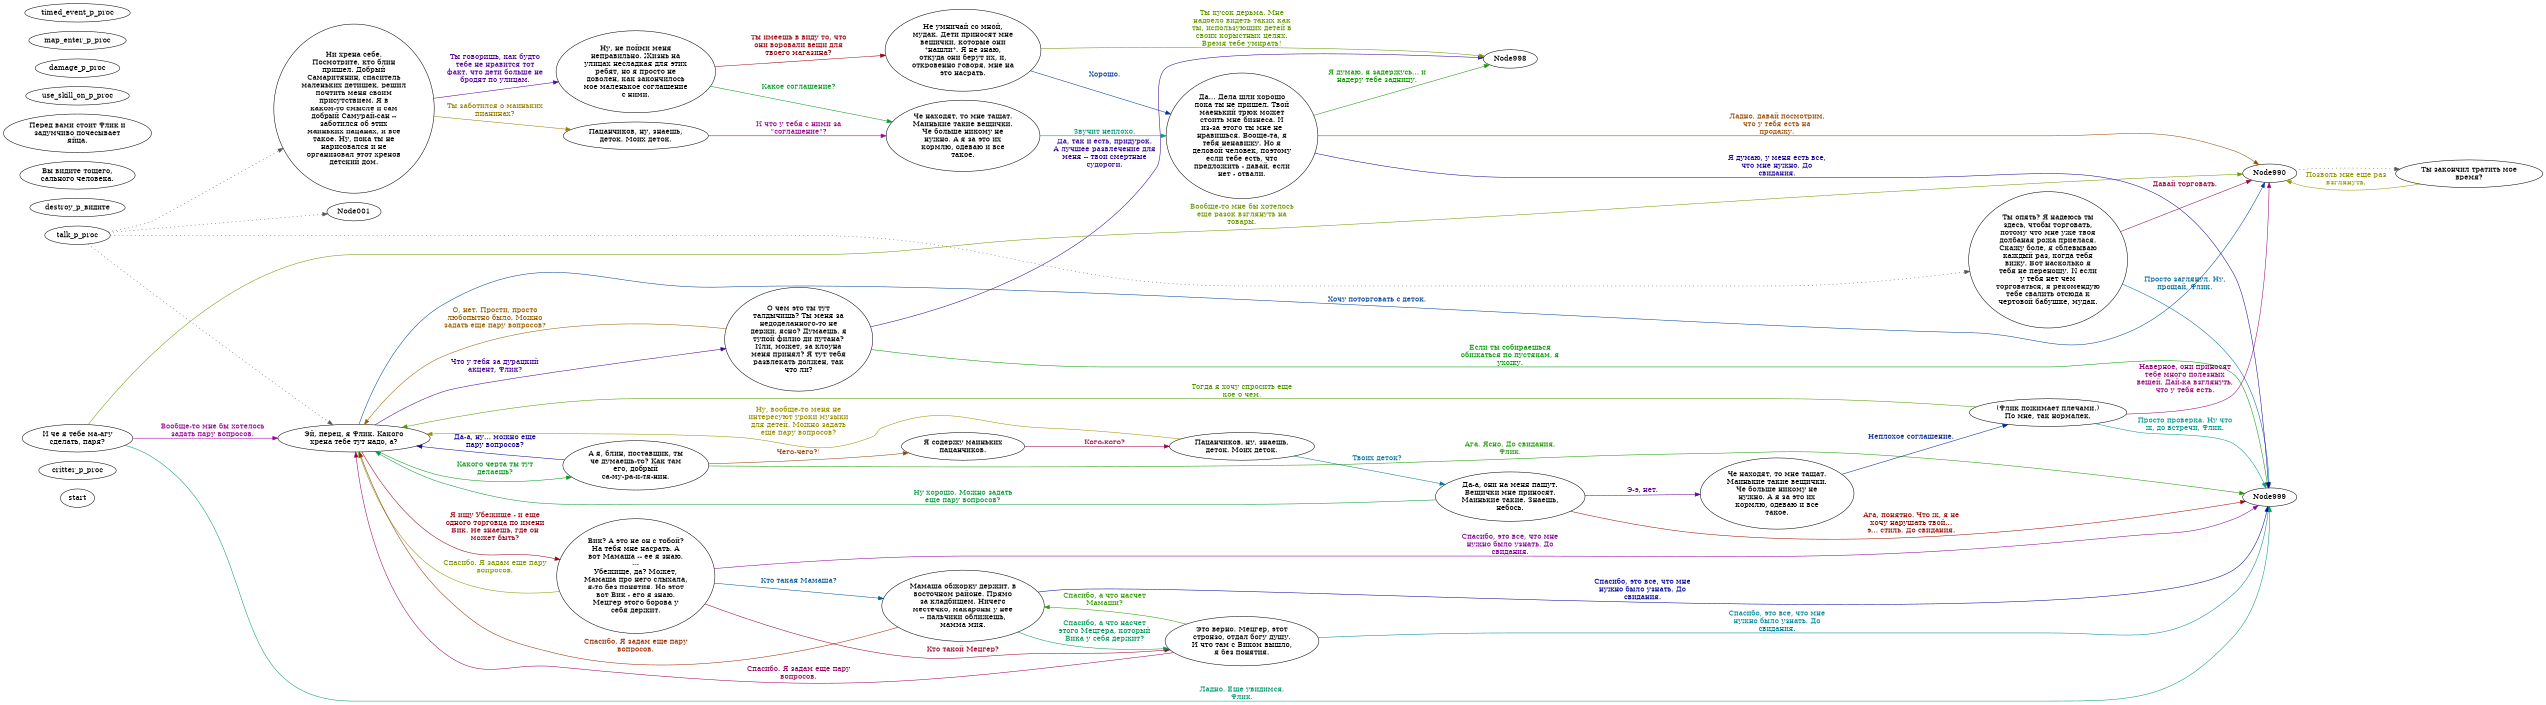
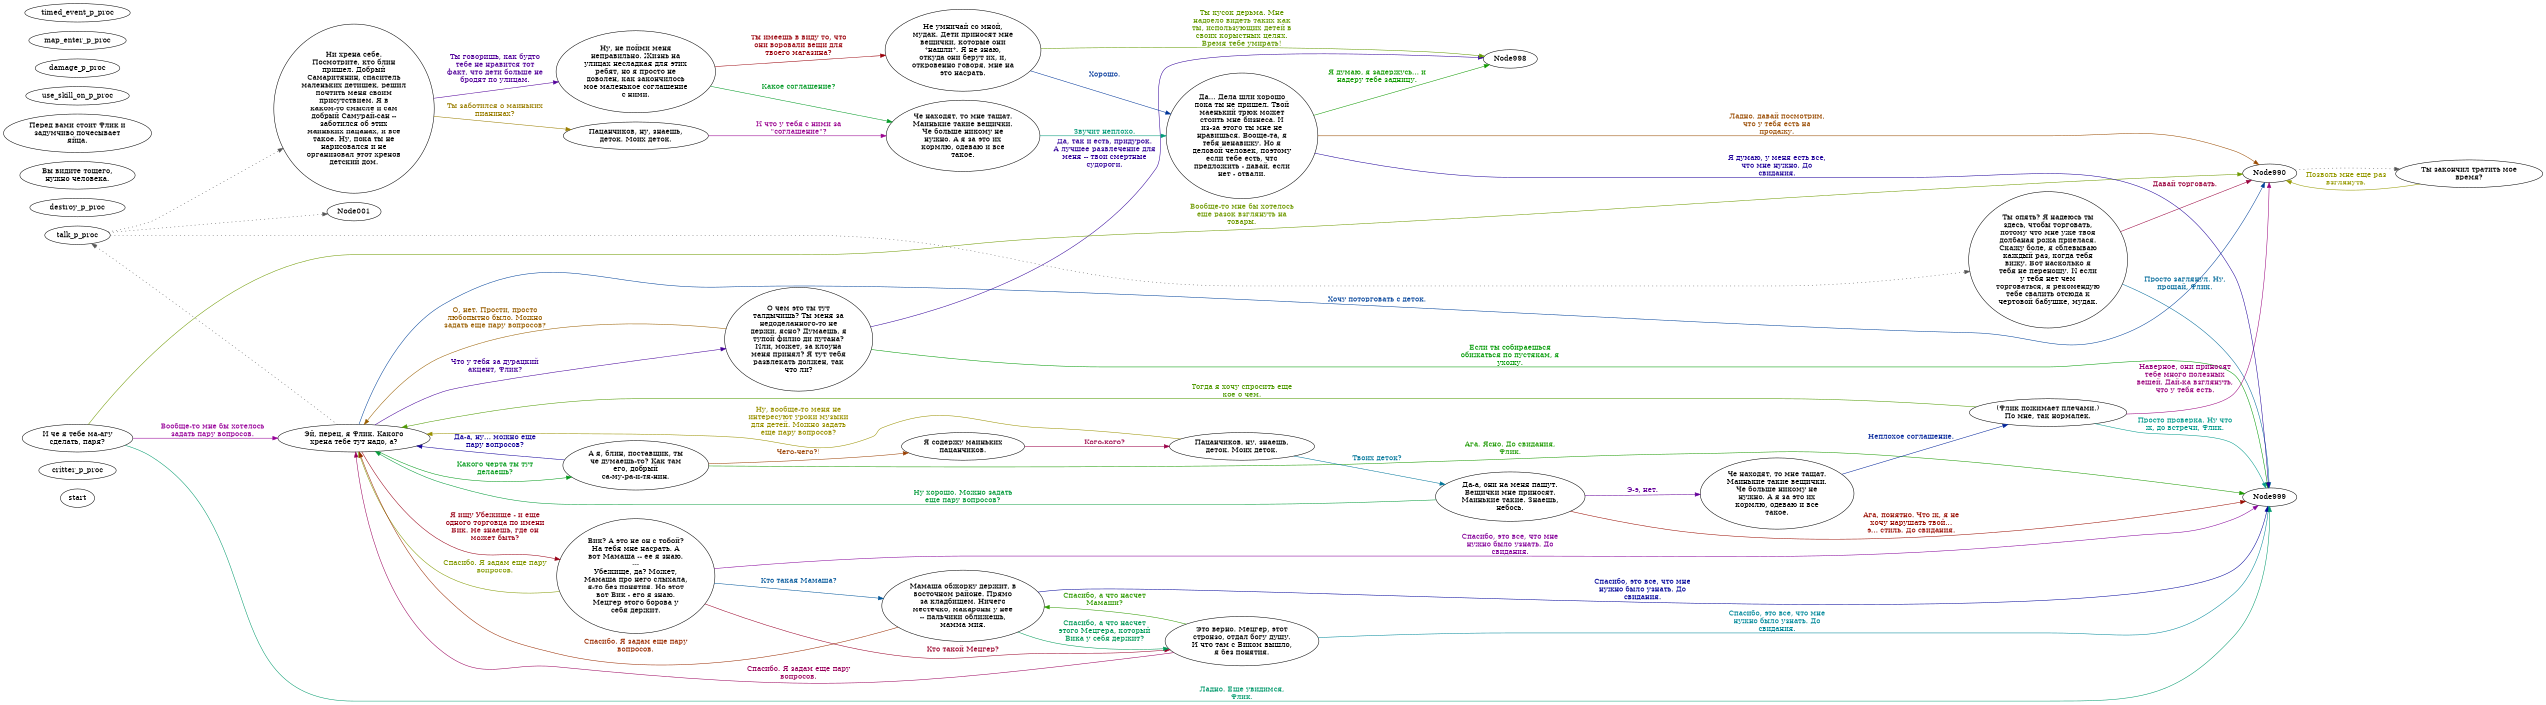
(78, 175) -> (78, 175)
(78, 208) -> (78, 208)
(207, 334) -> (218, 335)
